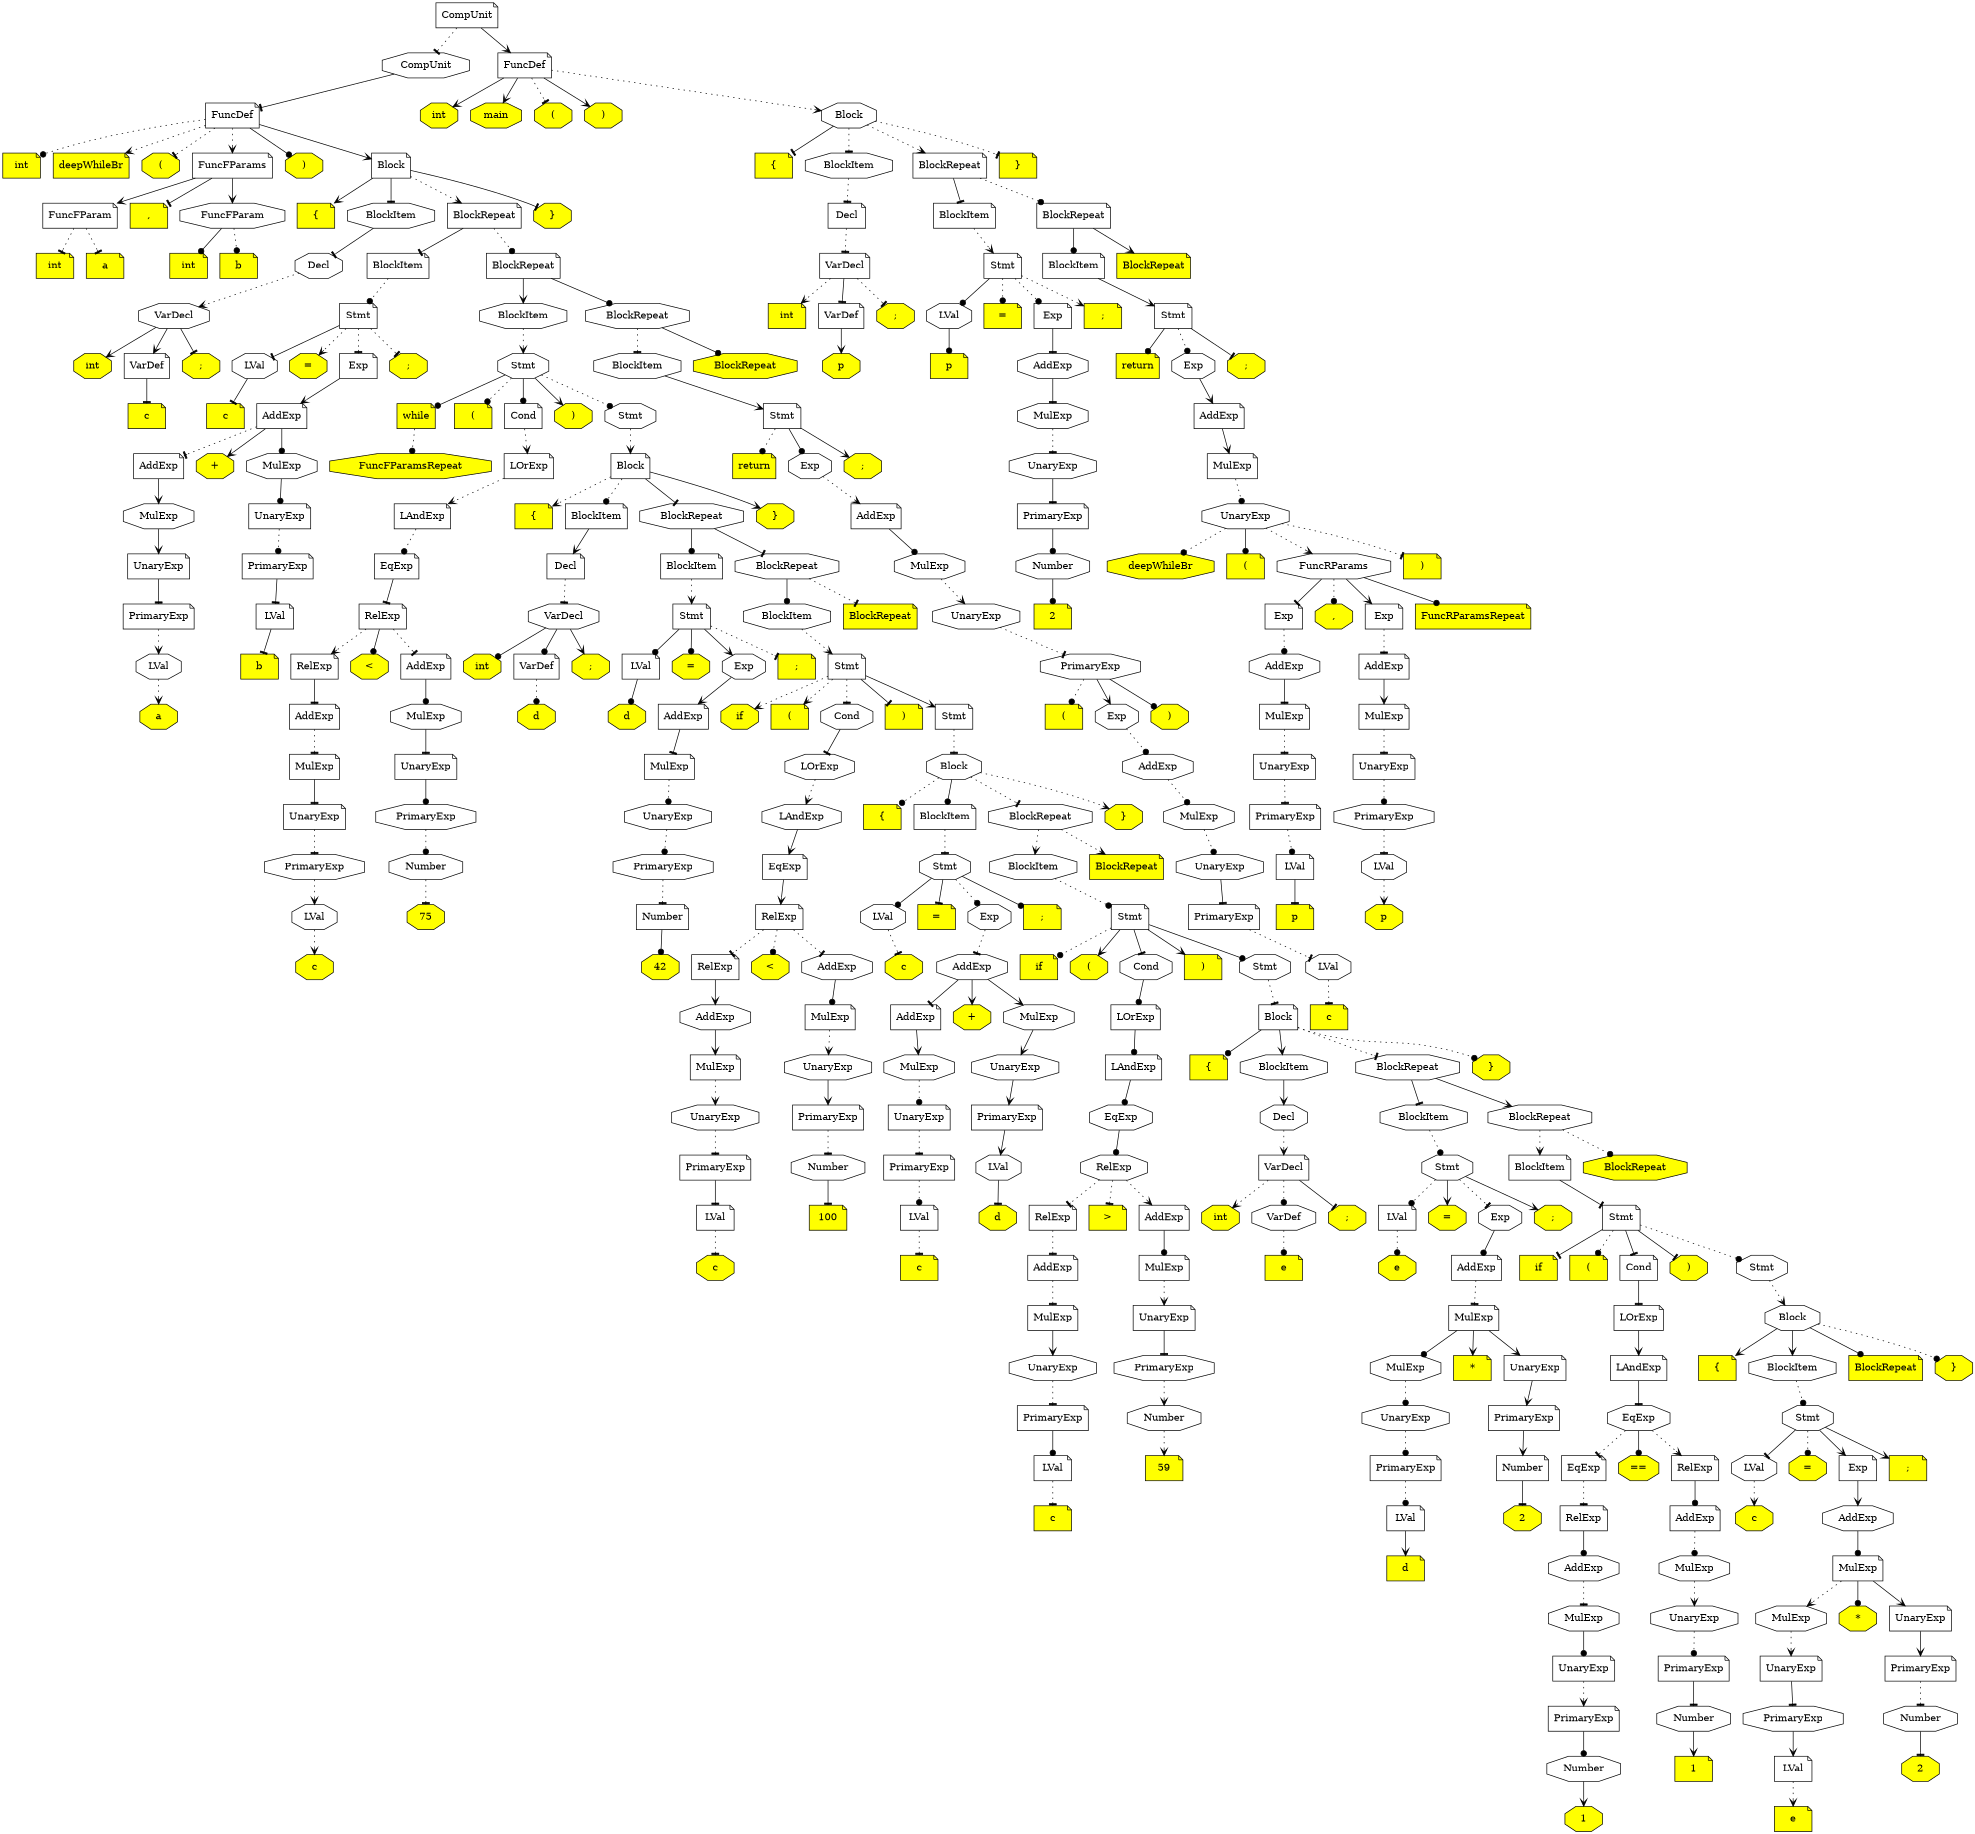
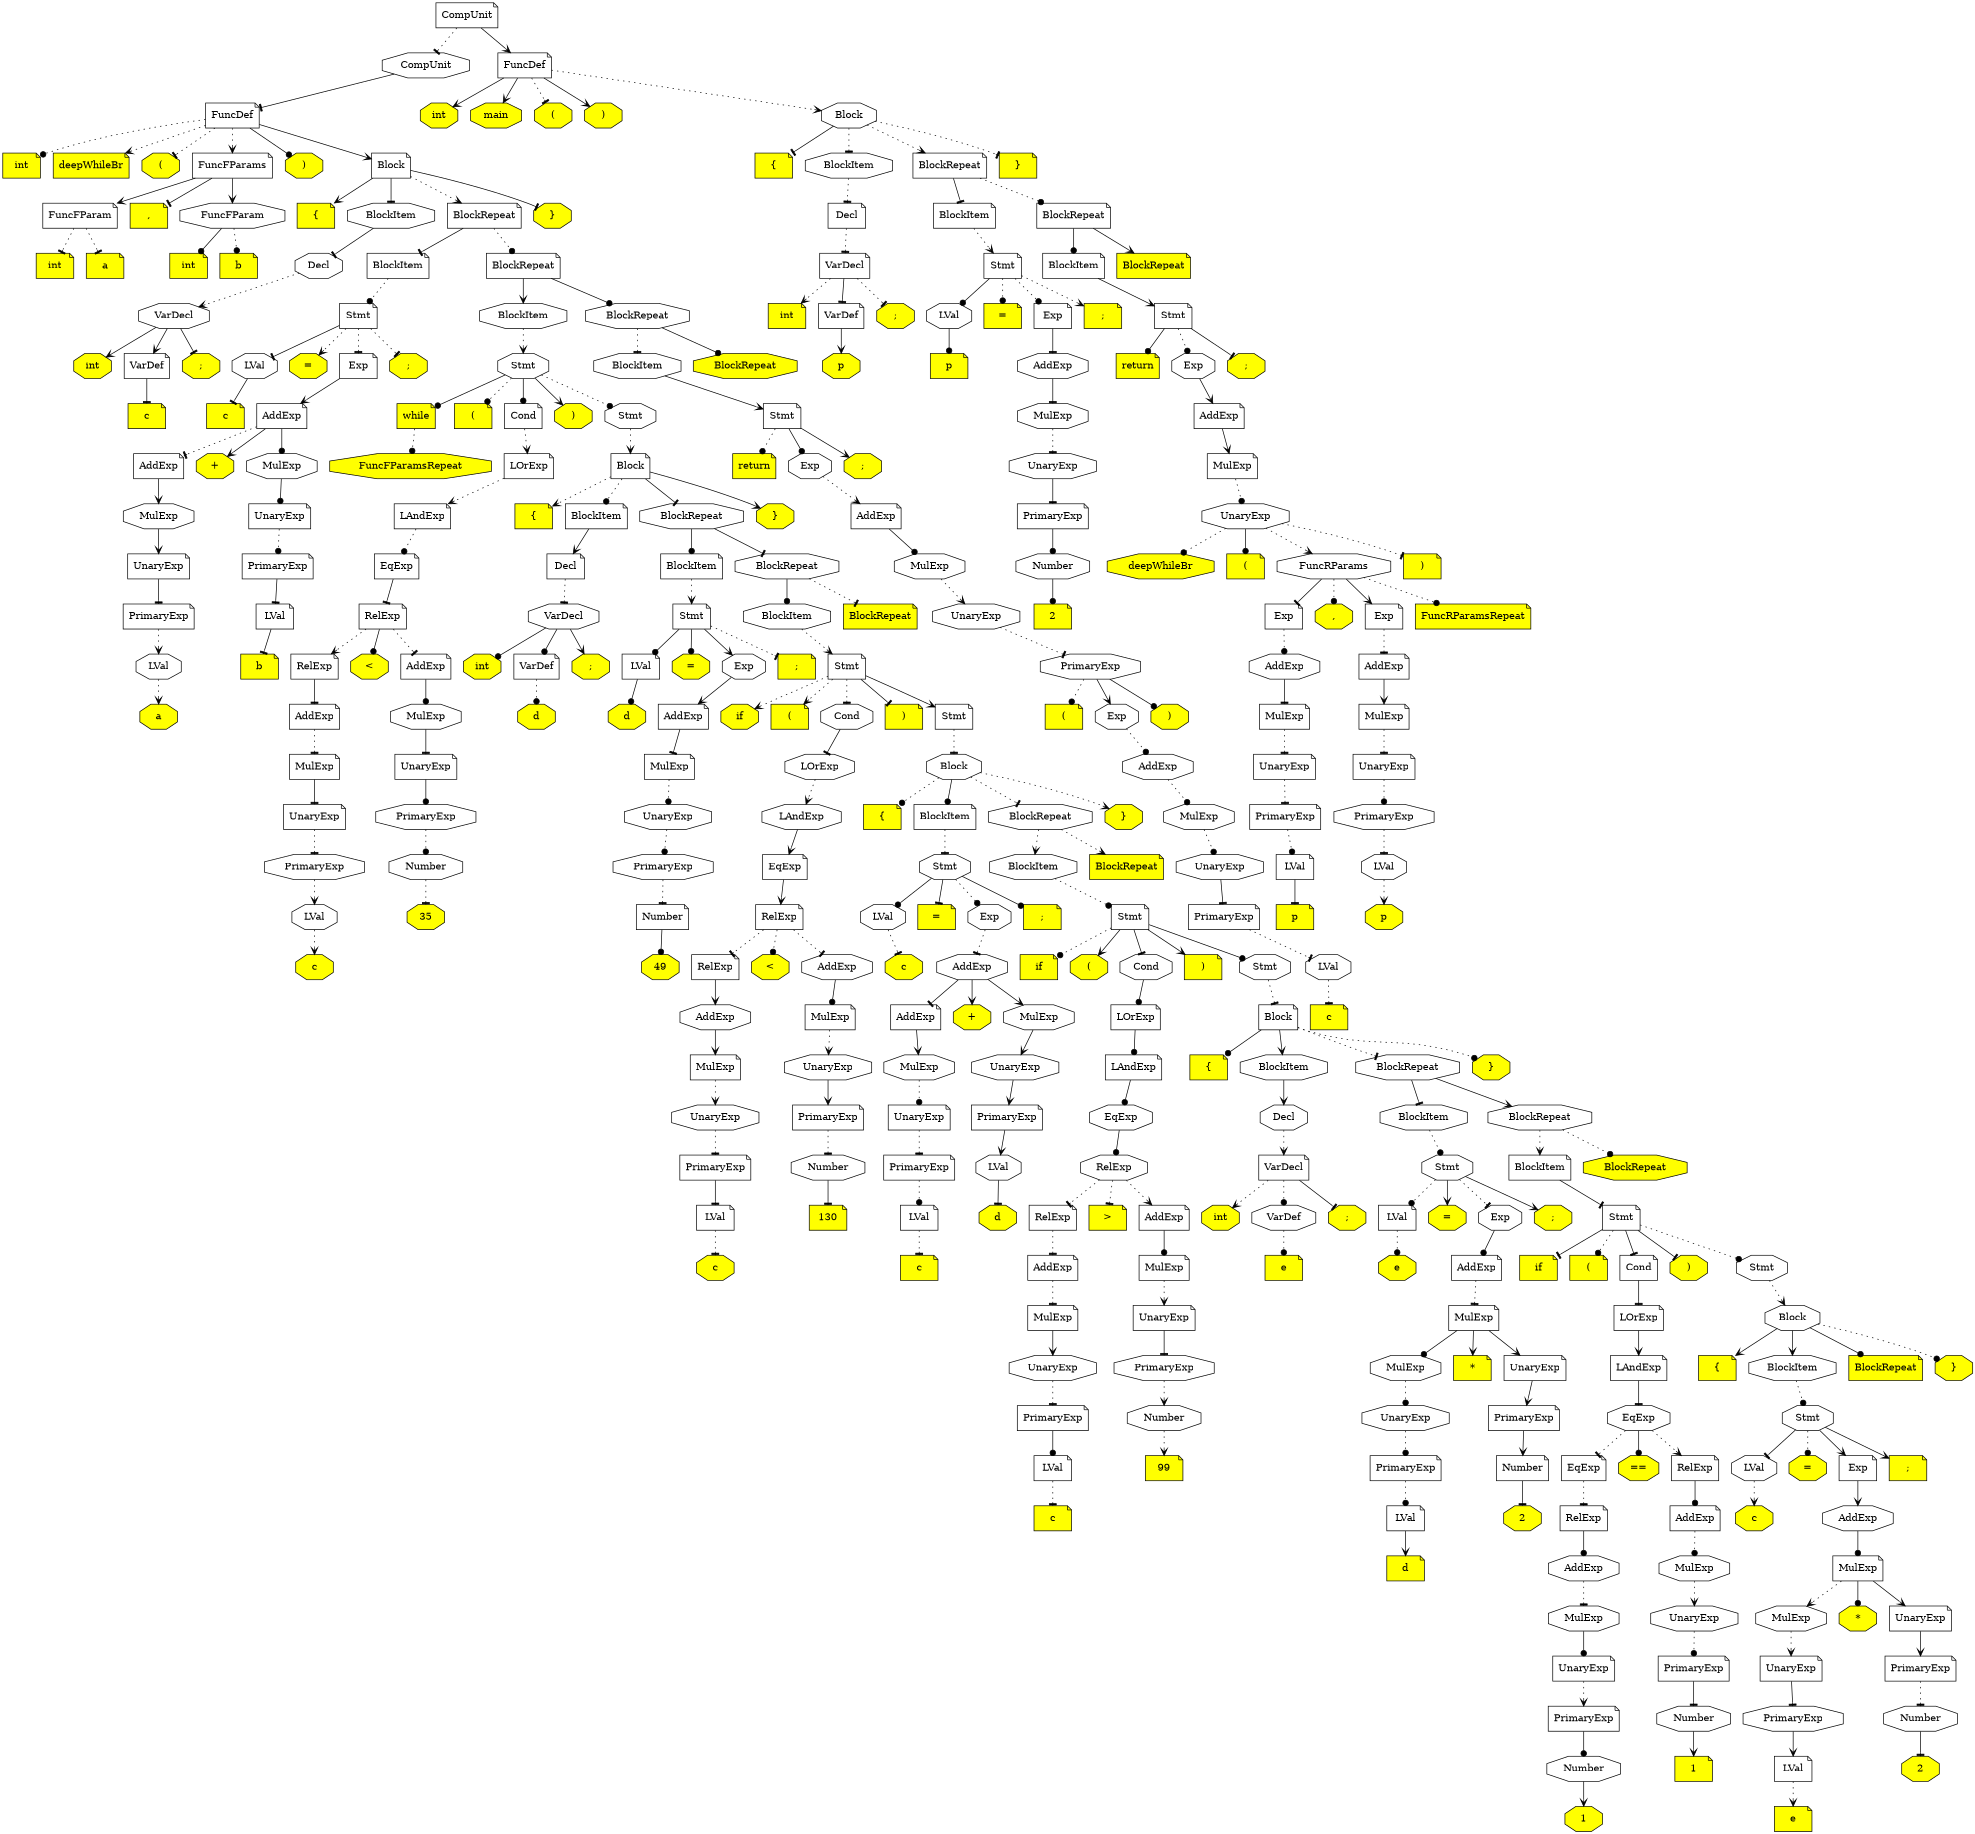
(1399, 590) -> (1399, 590)
(426, 917) -> (426, 917)
(660, 967) -> (660, 967)
(828, 1218) -> (828, 1218)
(1164, 1468) -> (1164, 1468)
